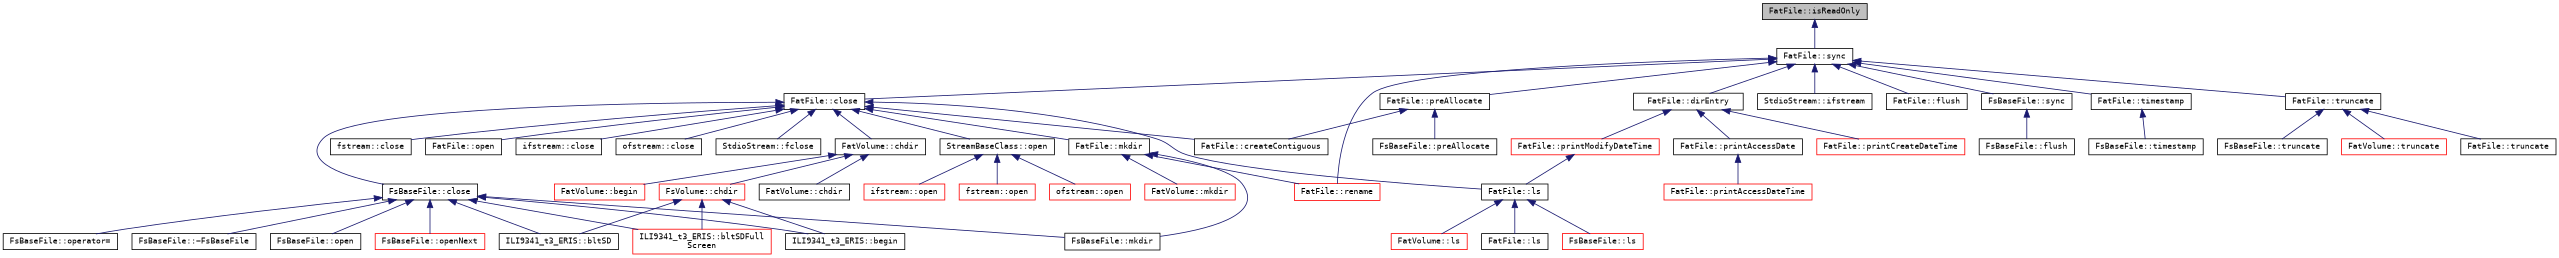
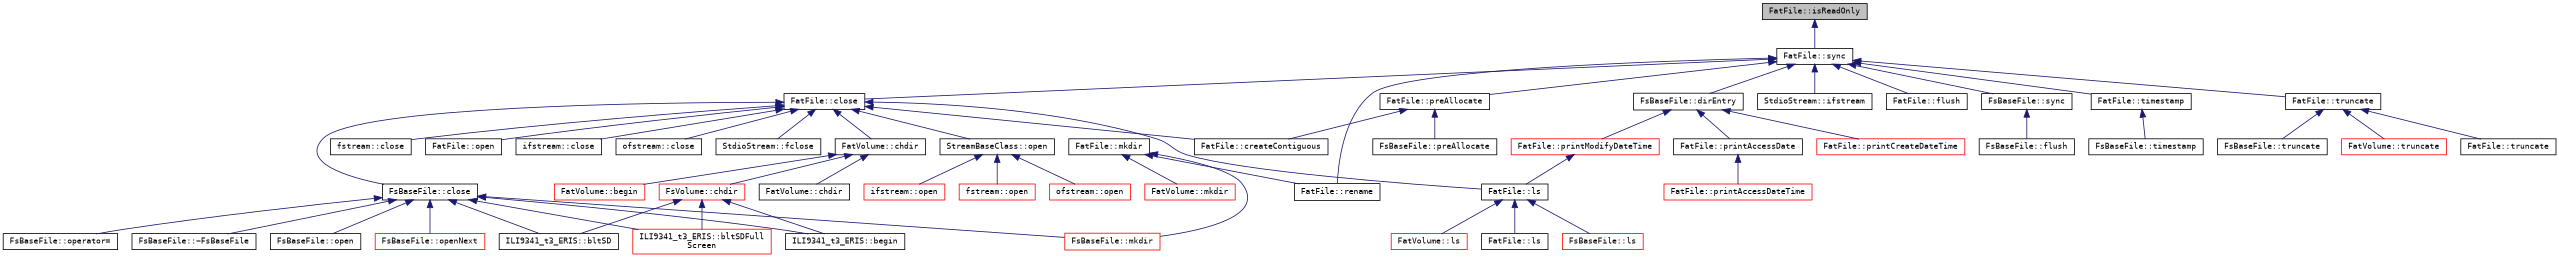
(1688, 102) -> (1688, 102)
(971, 125) -> none
(1337, 192) -> (1337, 192)
(1112, 242) -> (1112, 242)
